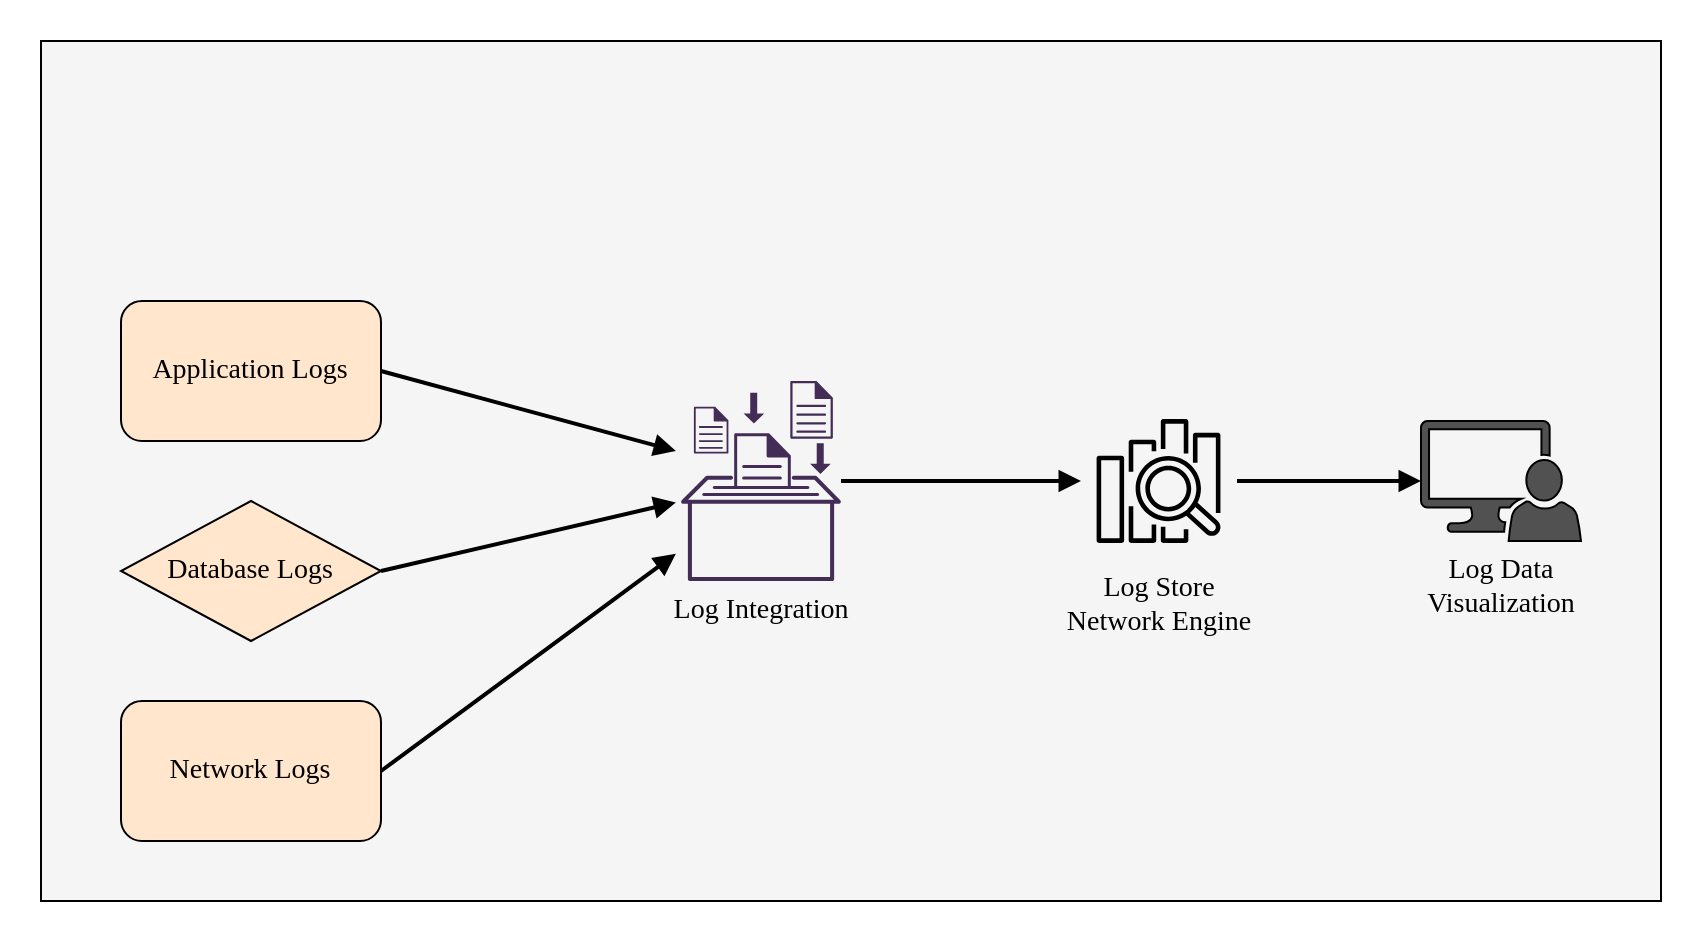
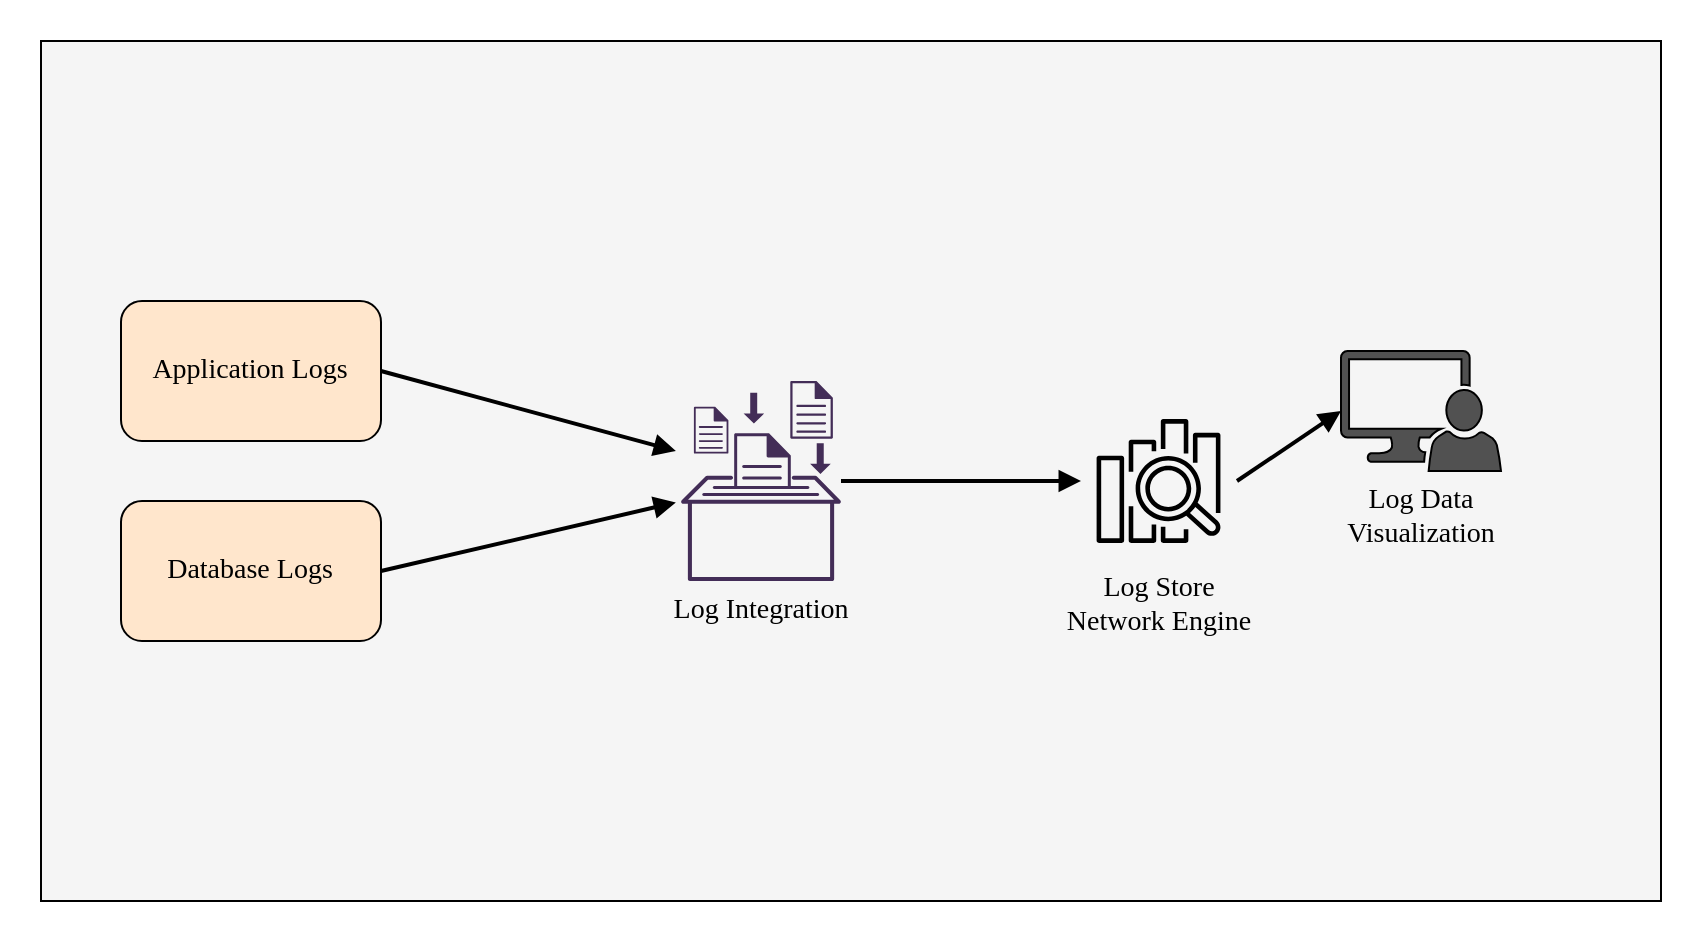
(1501, 481) -> (1421, 411)
(251, 571) -> (251, 571)
(520, 669) -> none
(251, 771) -> none
